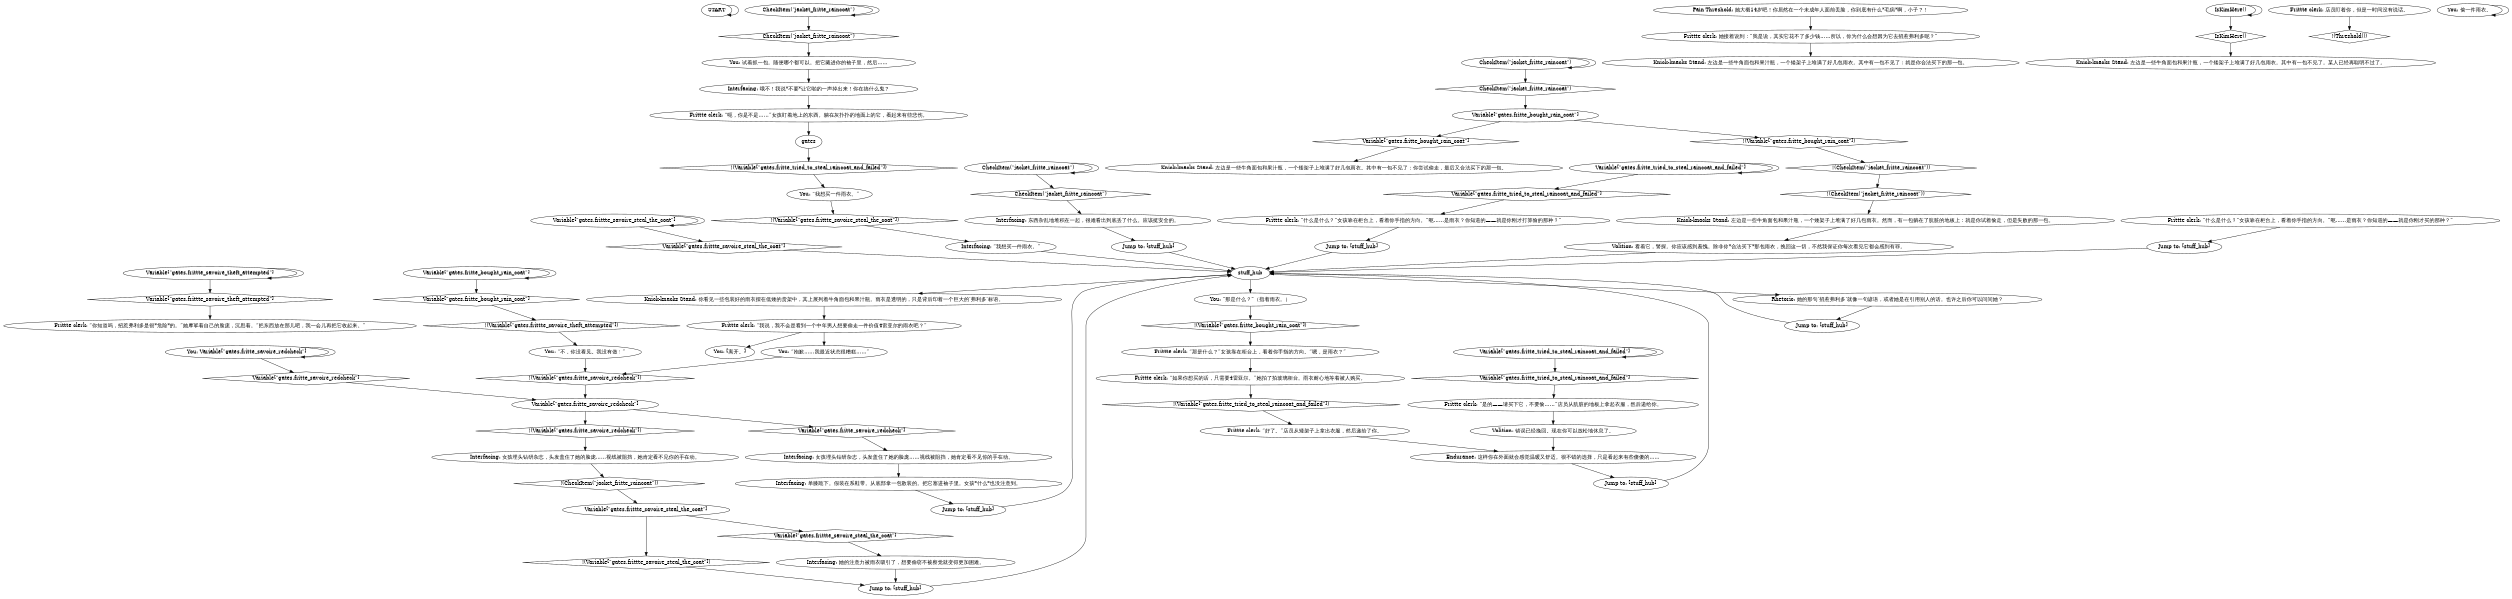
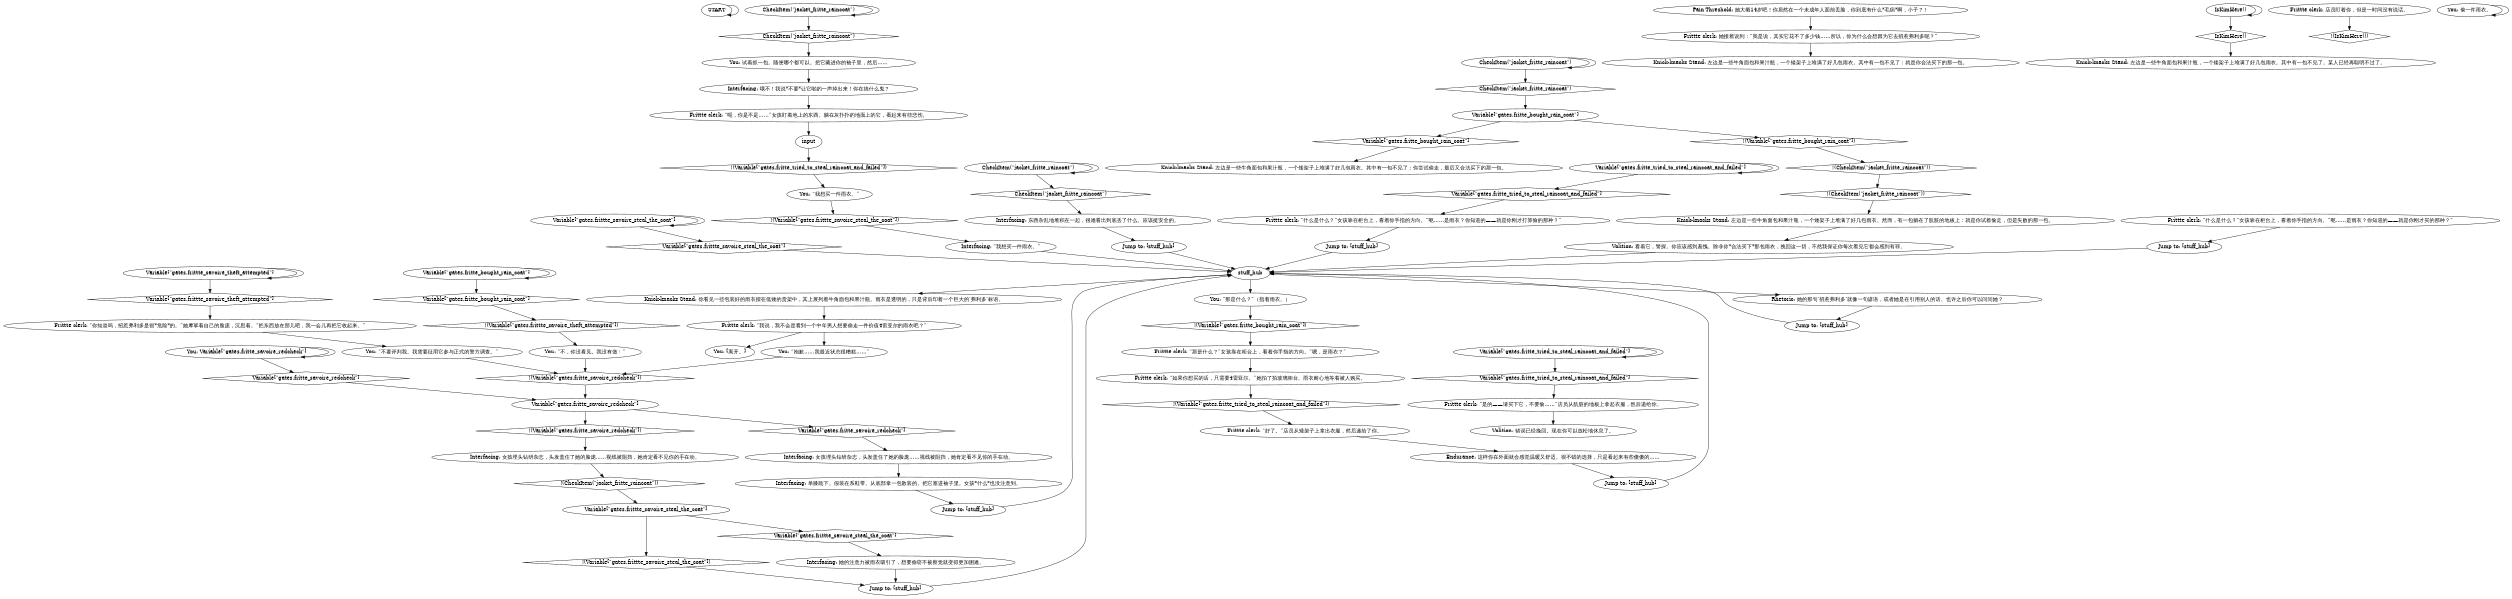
(2349, 37) -> (2349, 37)
(809, 142) -> (809, 142)
none -> (432, 352)
(1553, 442) -> none
